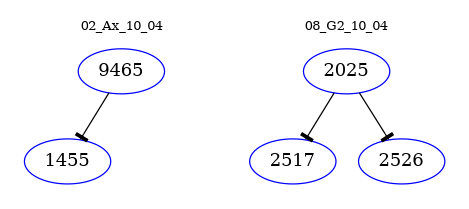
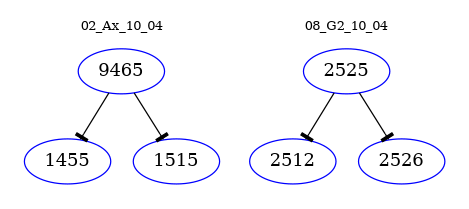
(347, 71) -> (347, 71)
none -> (176, 161)
(293, 161) -> (293, 161)
